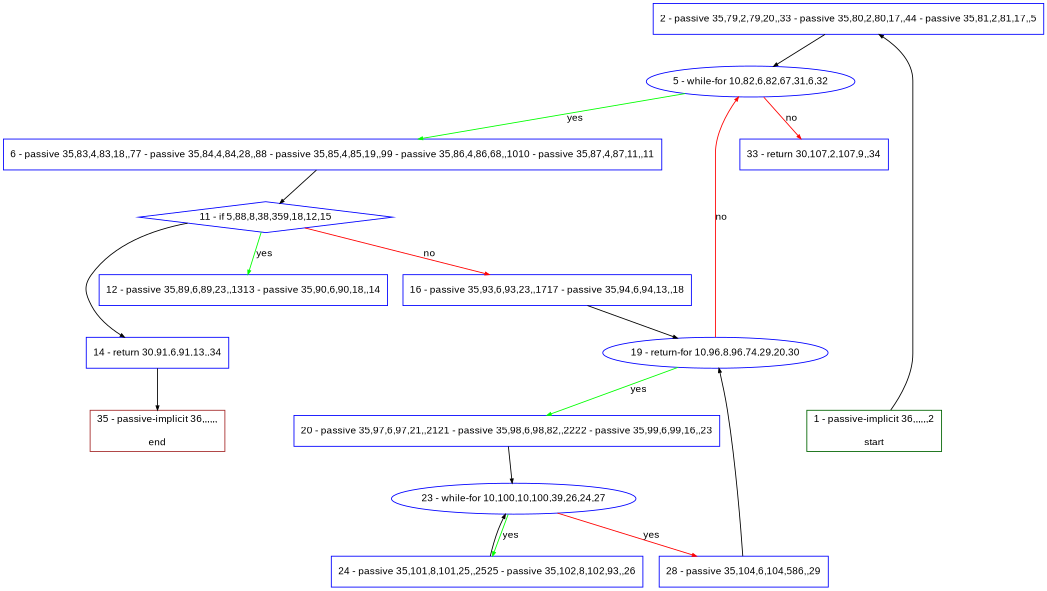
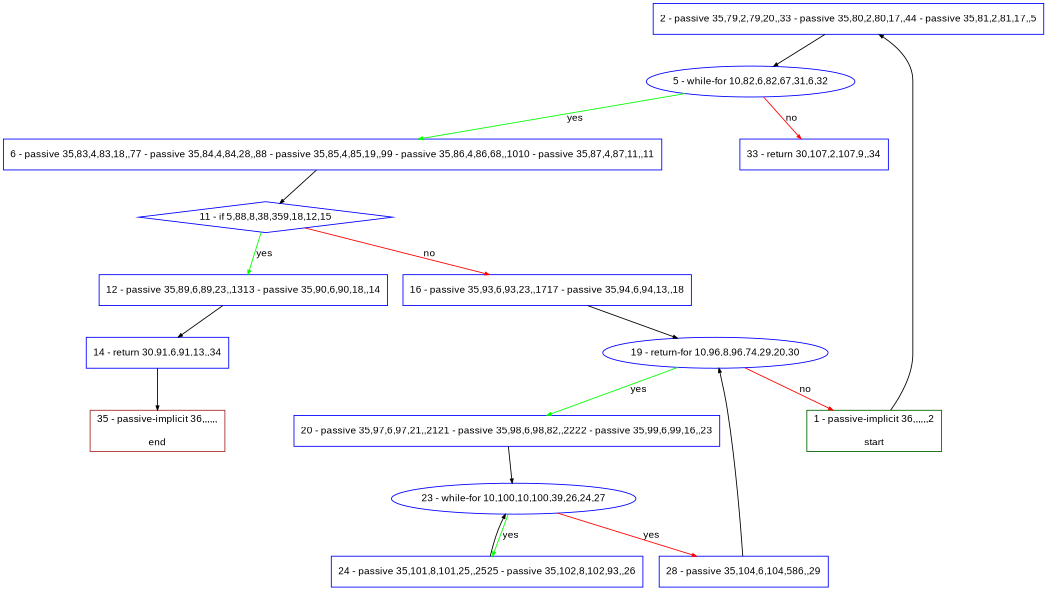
(715, 217) -> (787, 388)
(104, 261) -> (202, 320)
